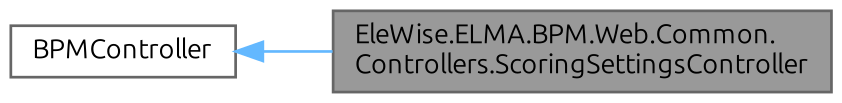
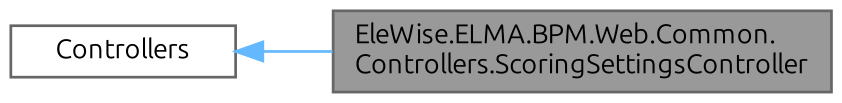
(123, 51) -> (123, 51)
